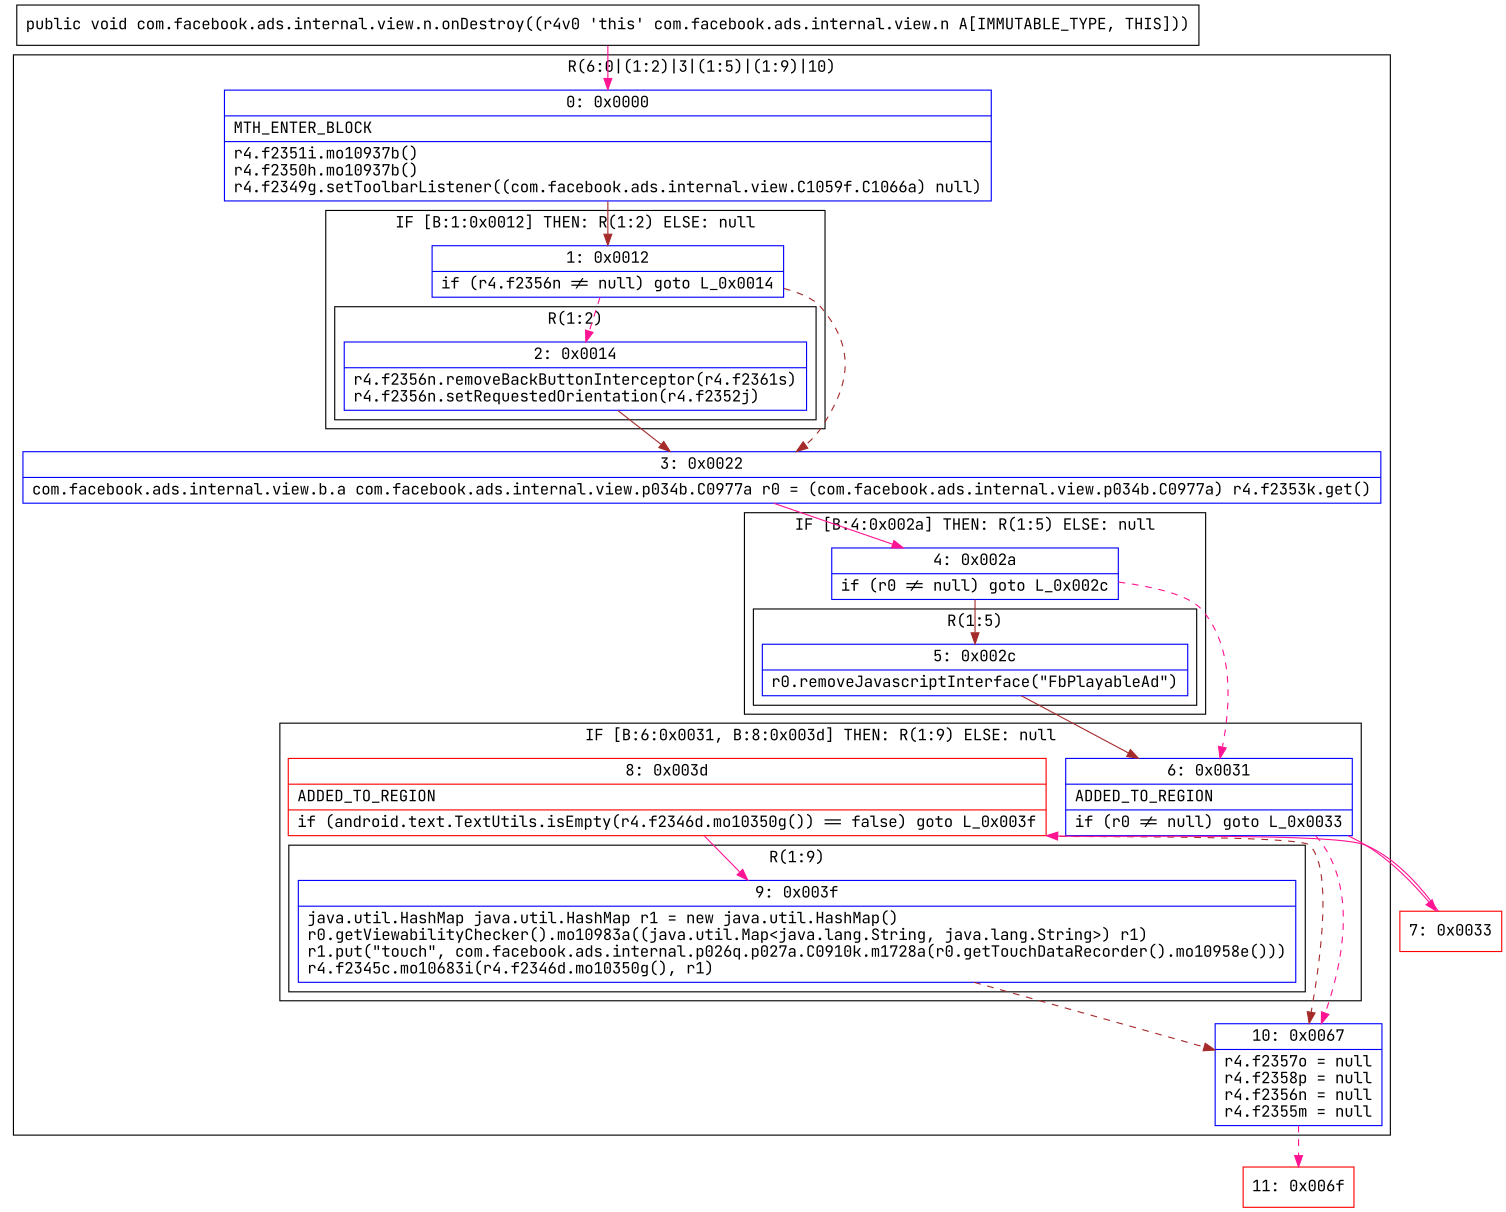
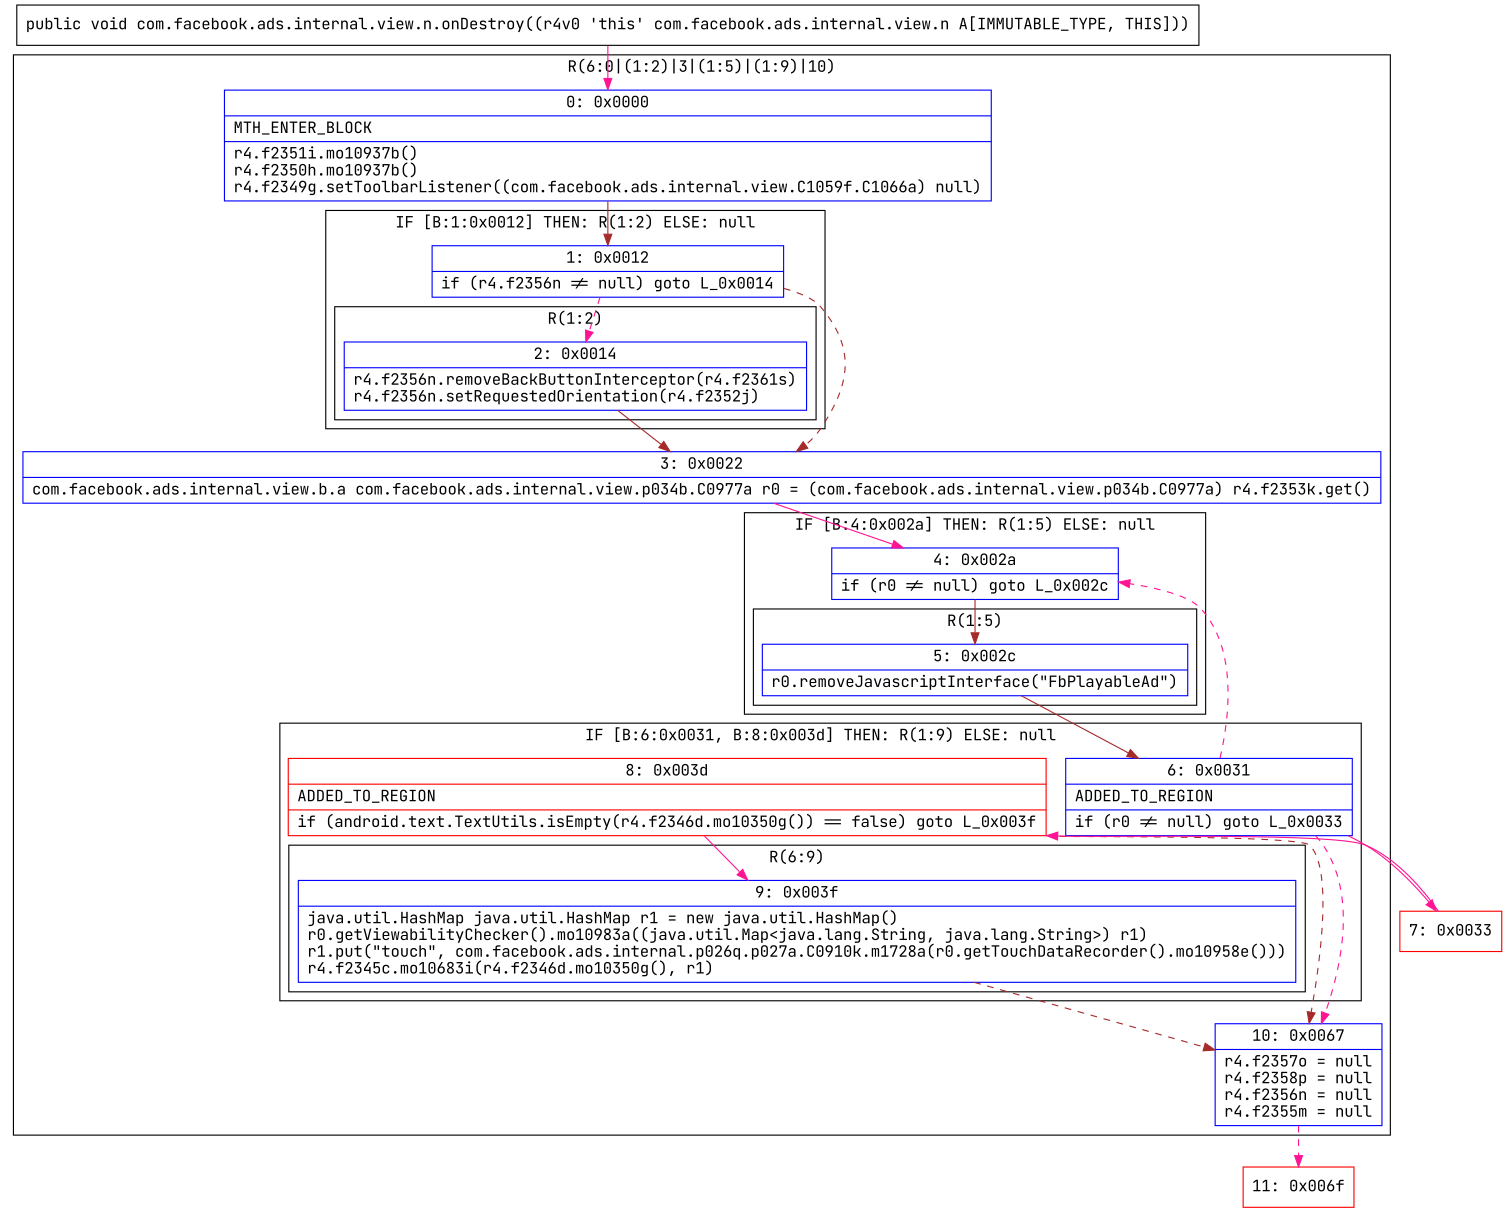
(1216, 633) -> (1221, 643)
(797, 858) -> (797, 858)
